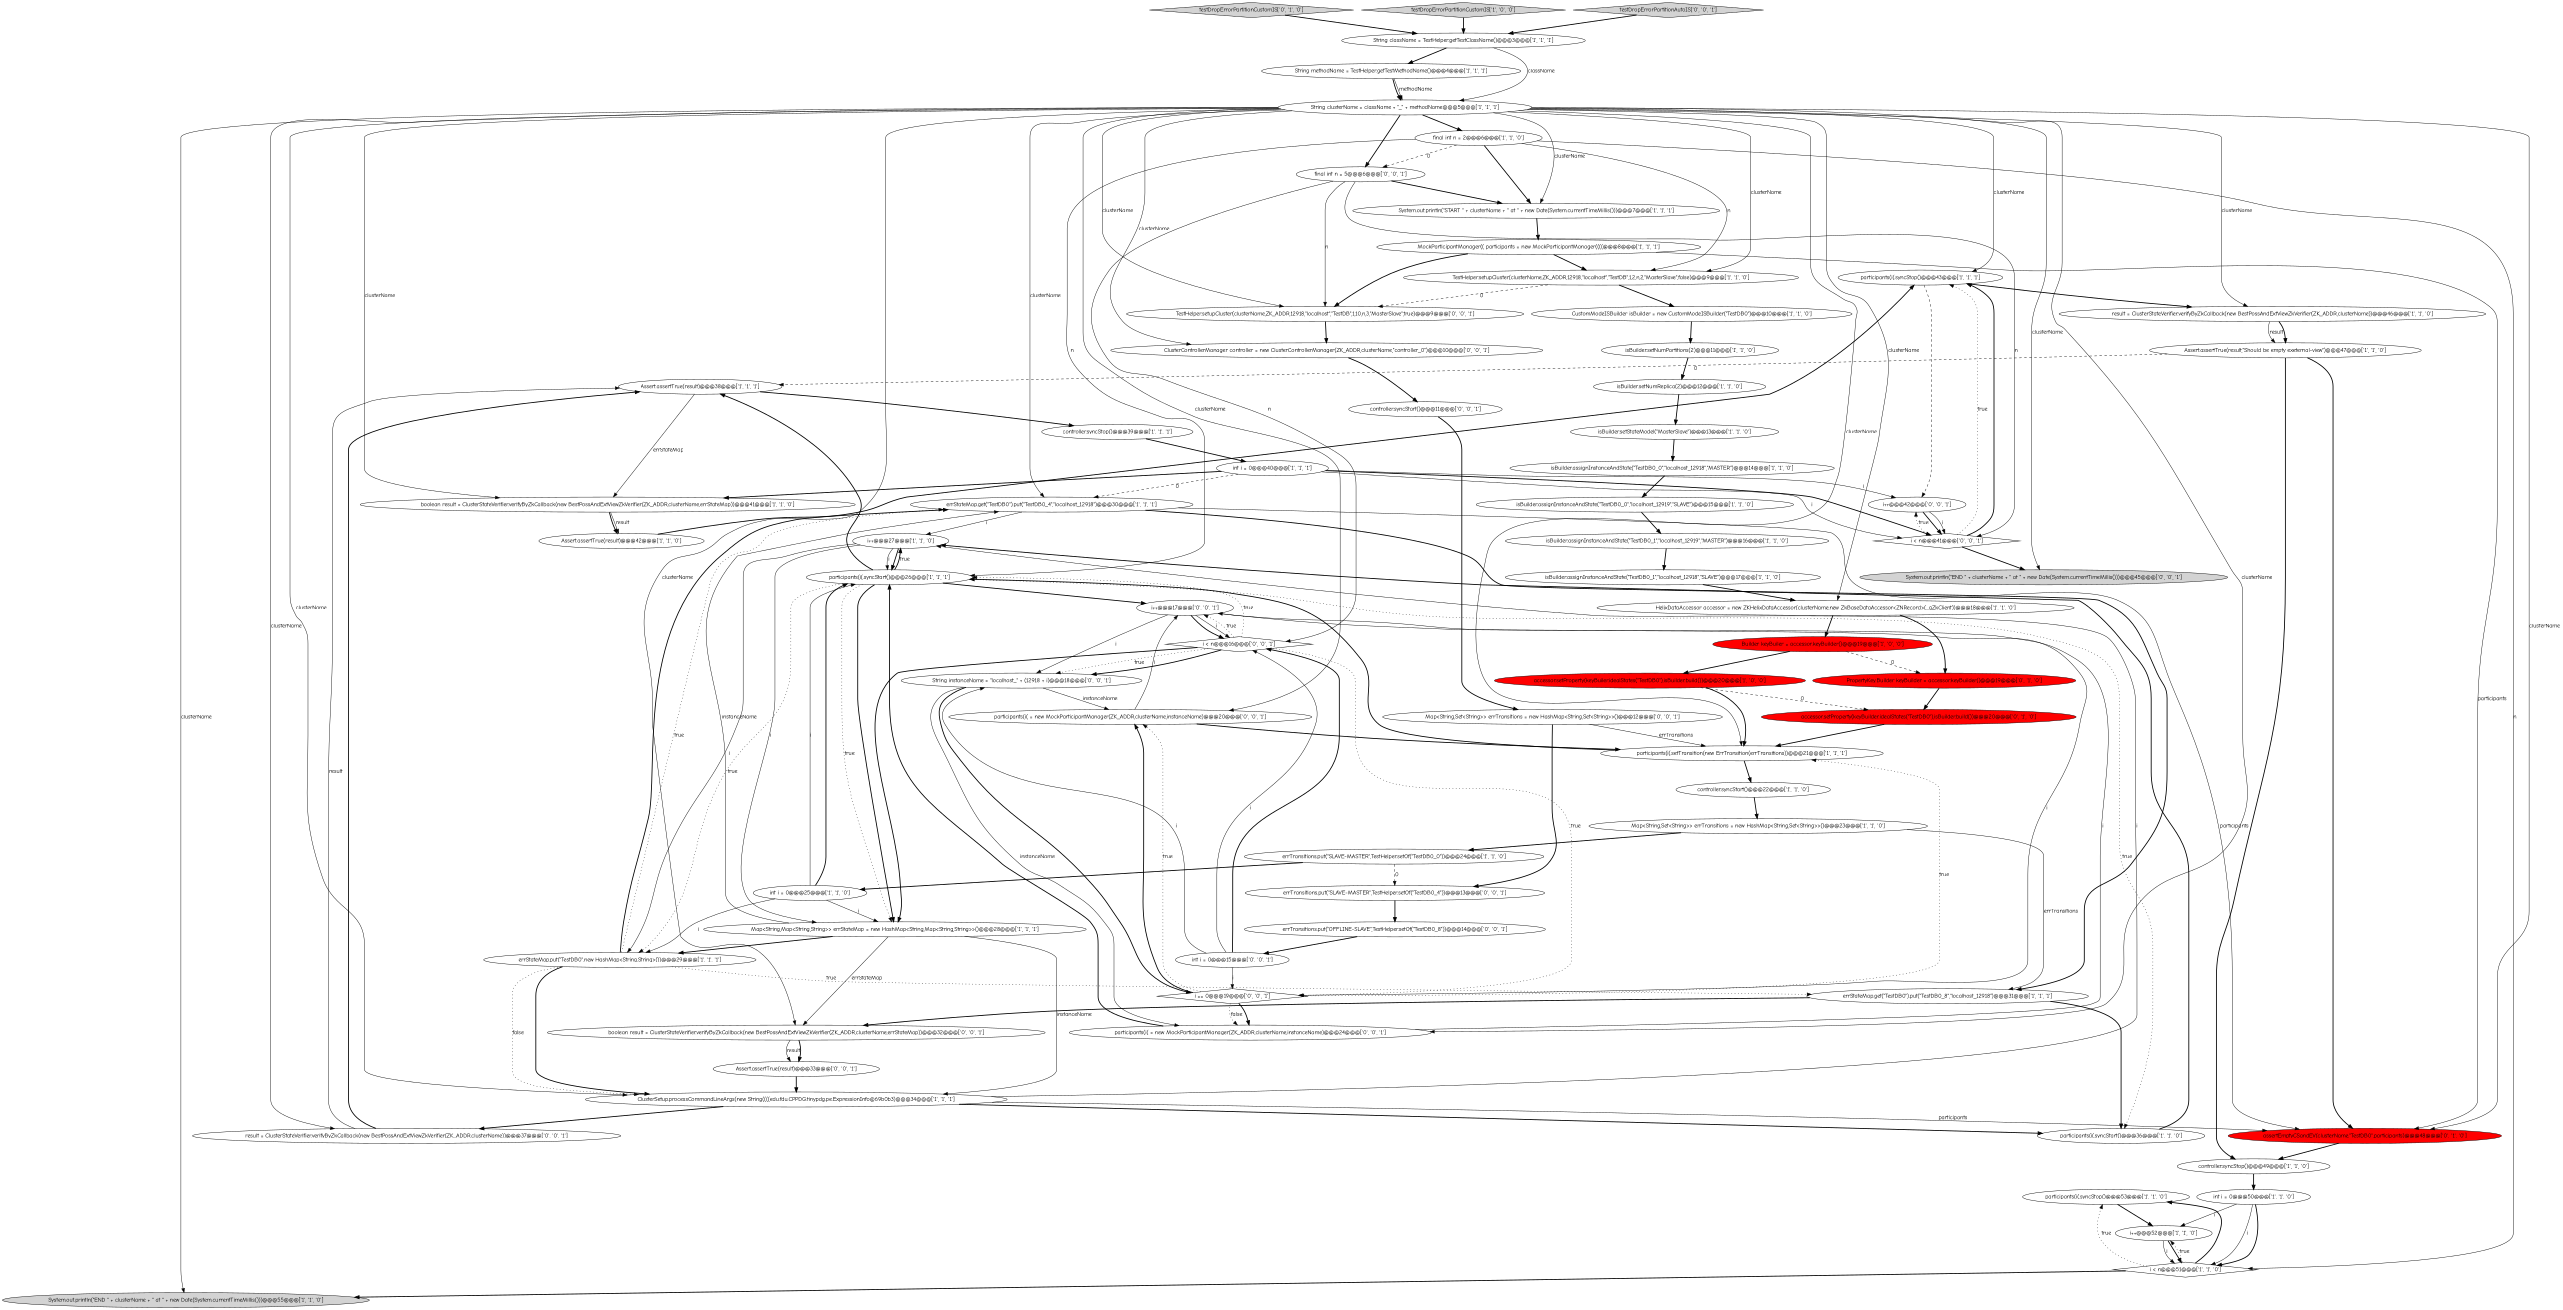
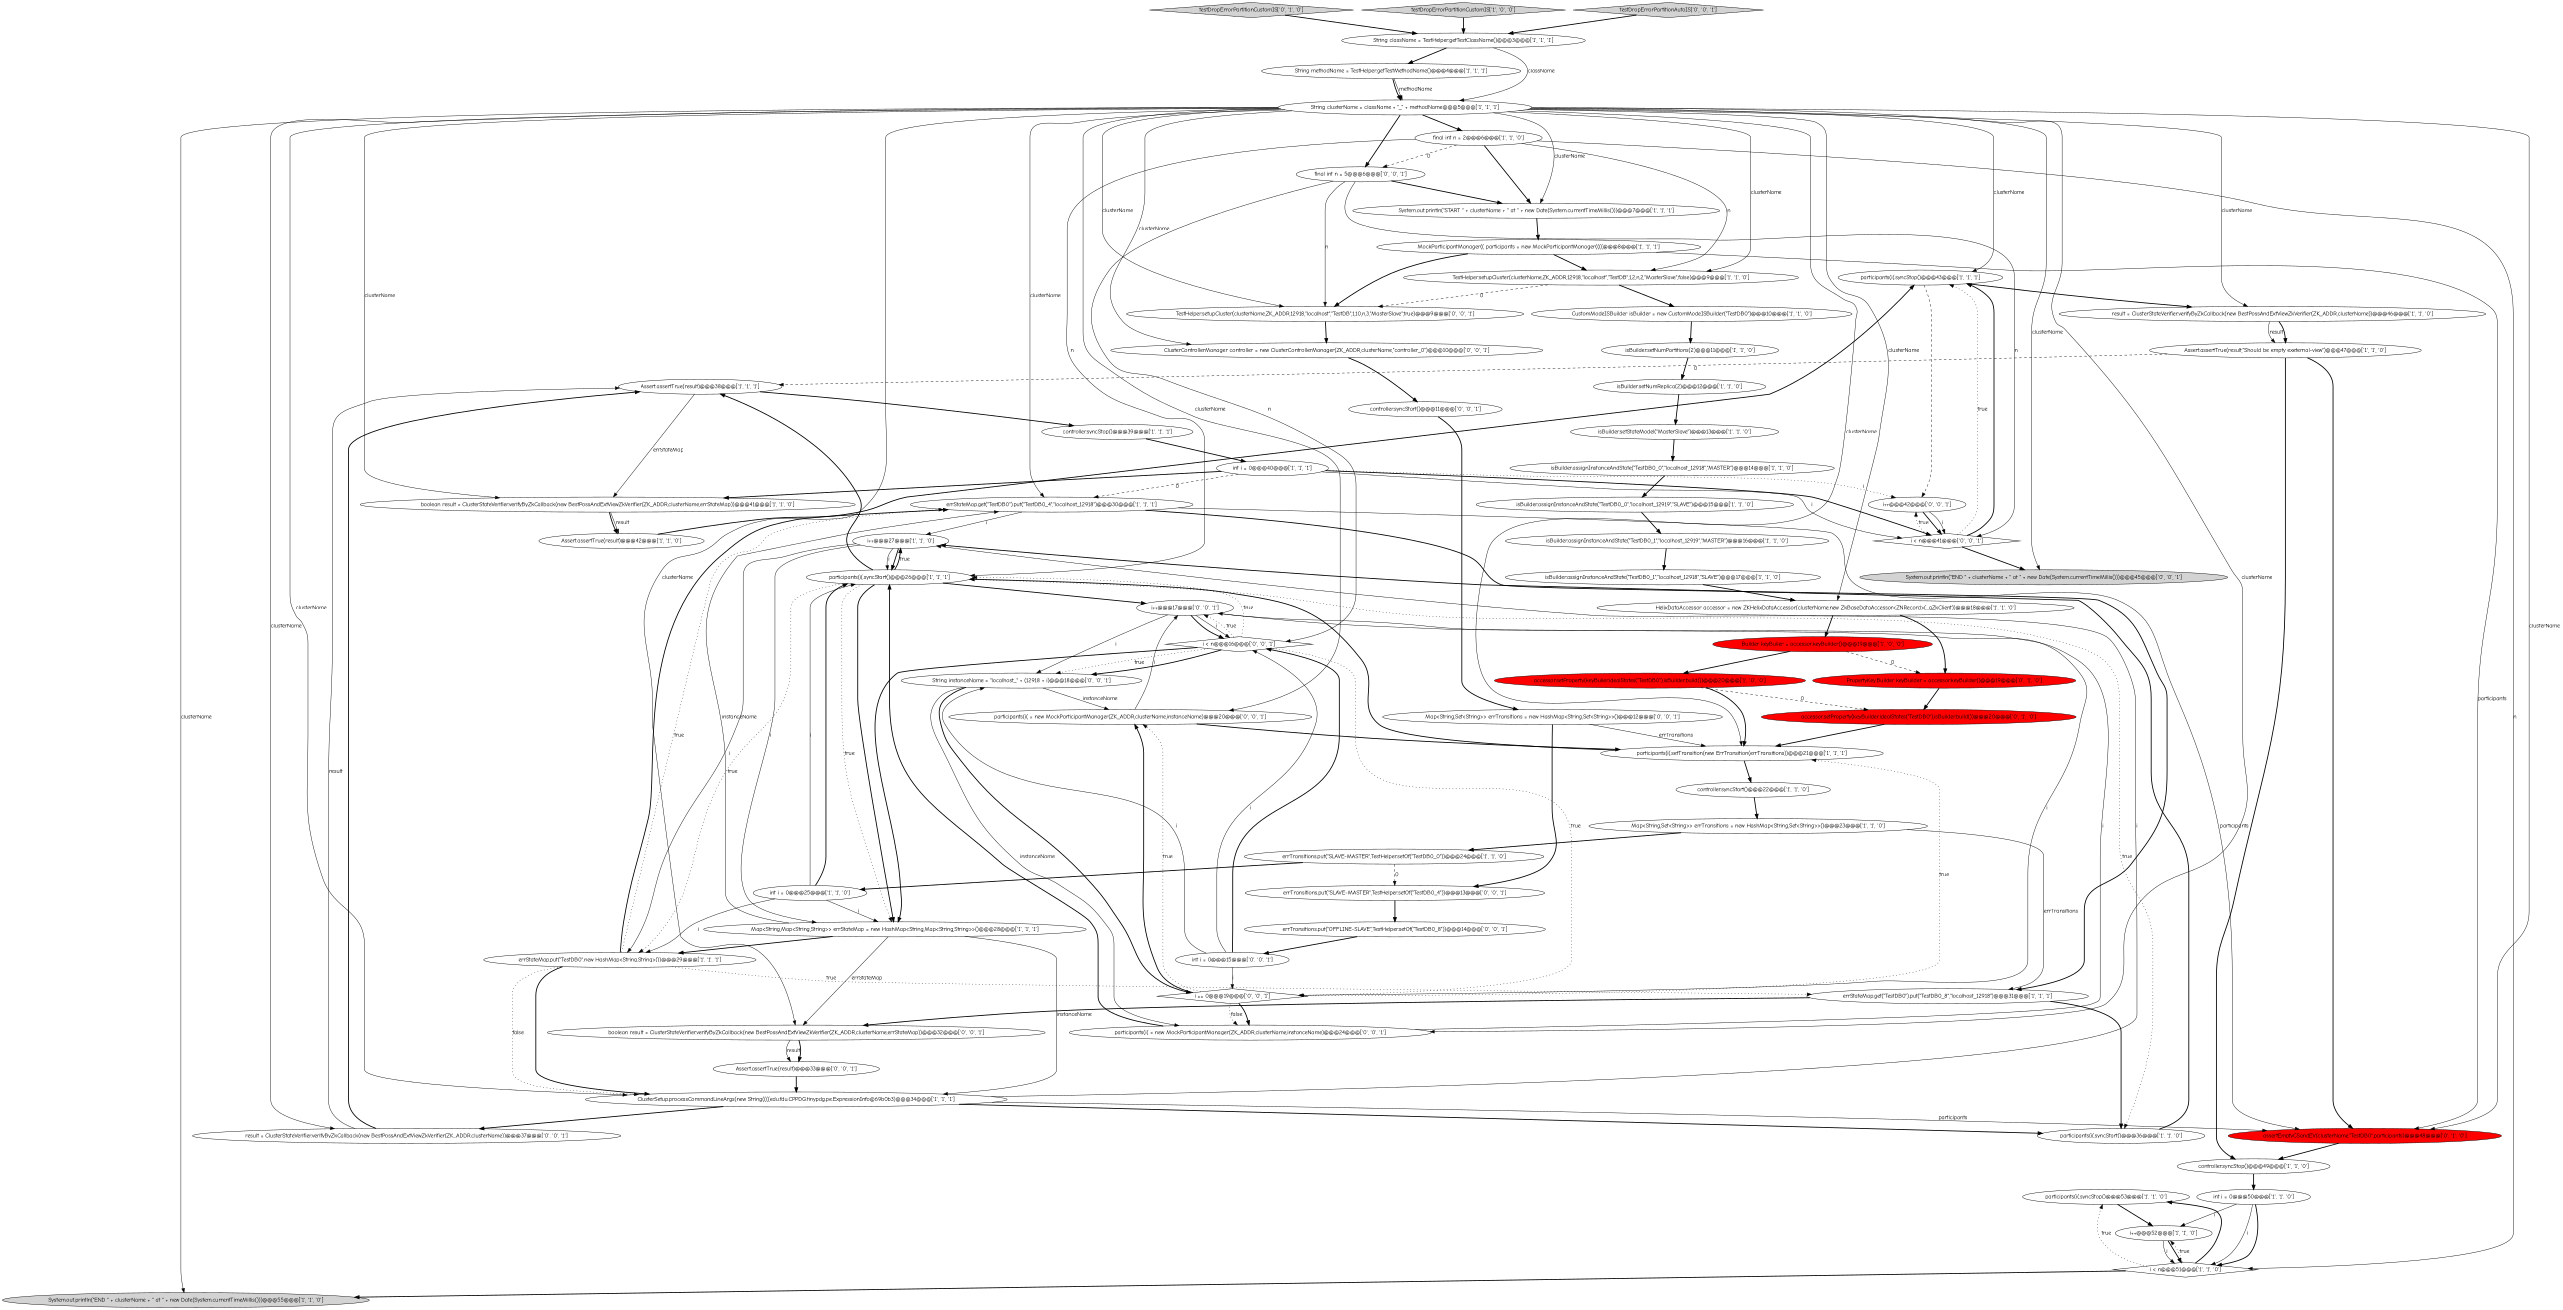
(1610, 477) -> (1610, 477)
